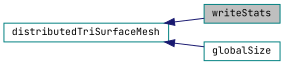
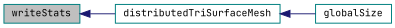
(189, 20) -> (103, 14)
